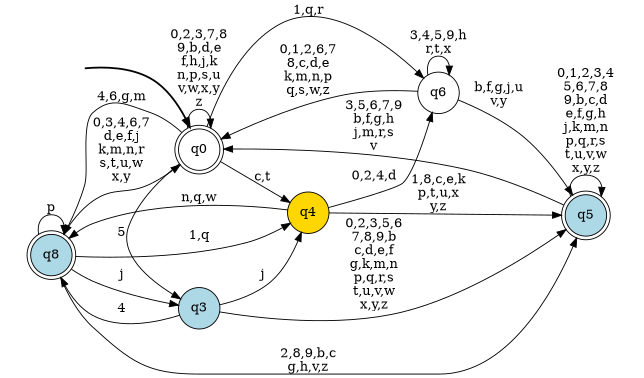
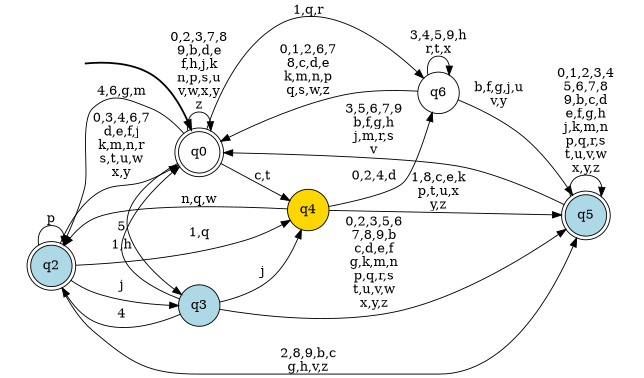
none -> (123, 242)
(51, 255) -> (51, 266)
